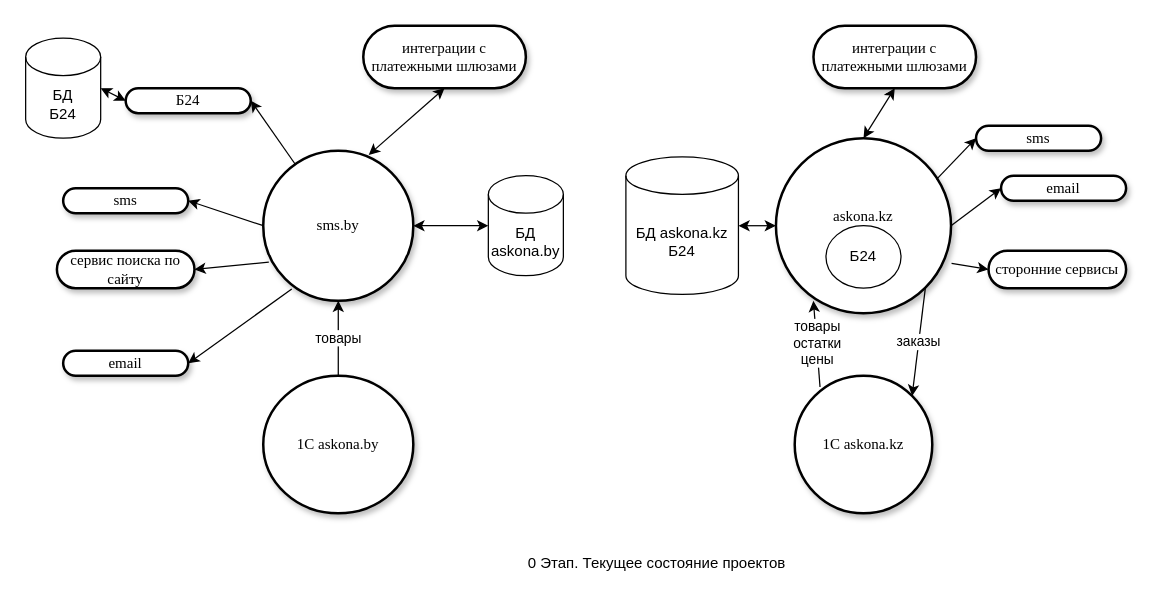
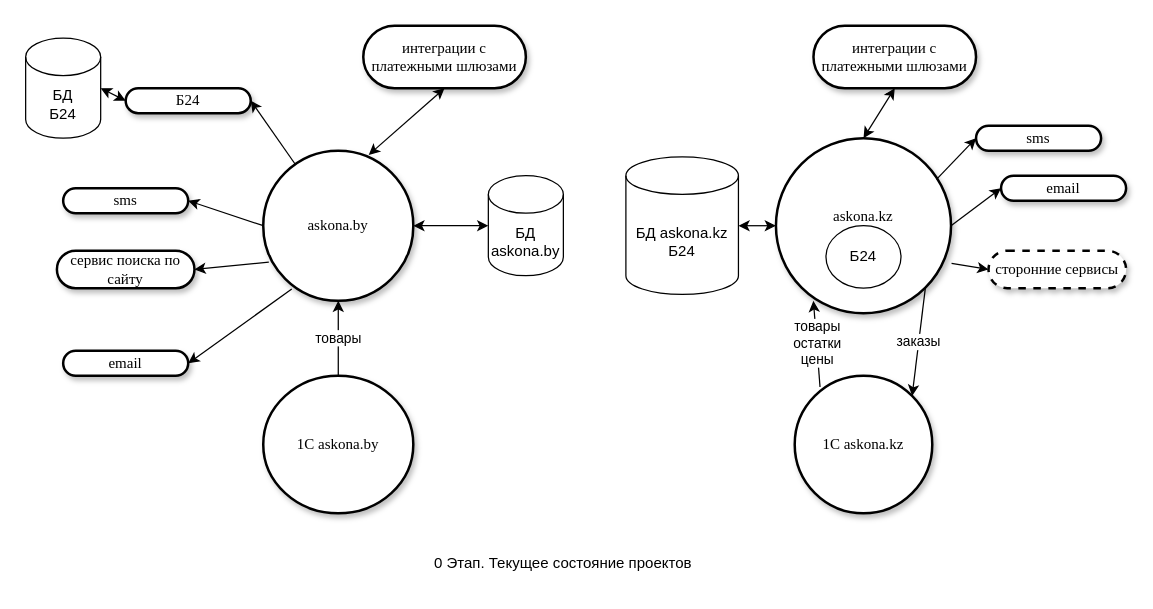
(338, 226) -> (338, 226)
(1057, 269) -> (1057, 269)
(657, 563) -> (563, 563)
